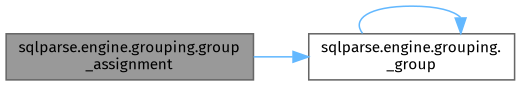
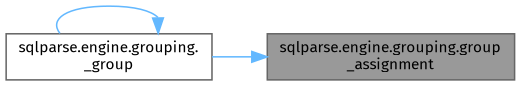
(273, 57) -> (232, 57)
